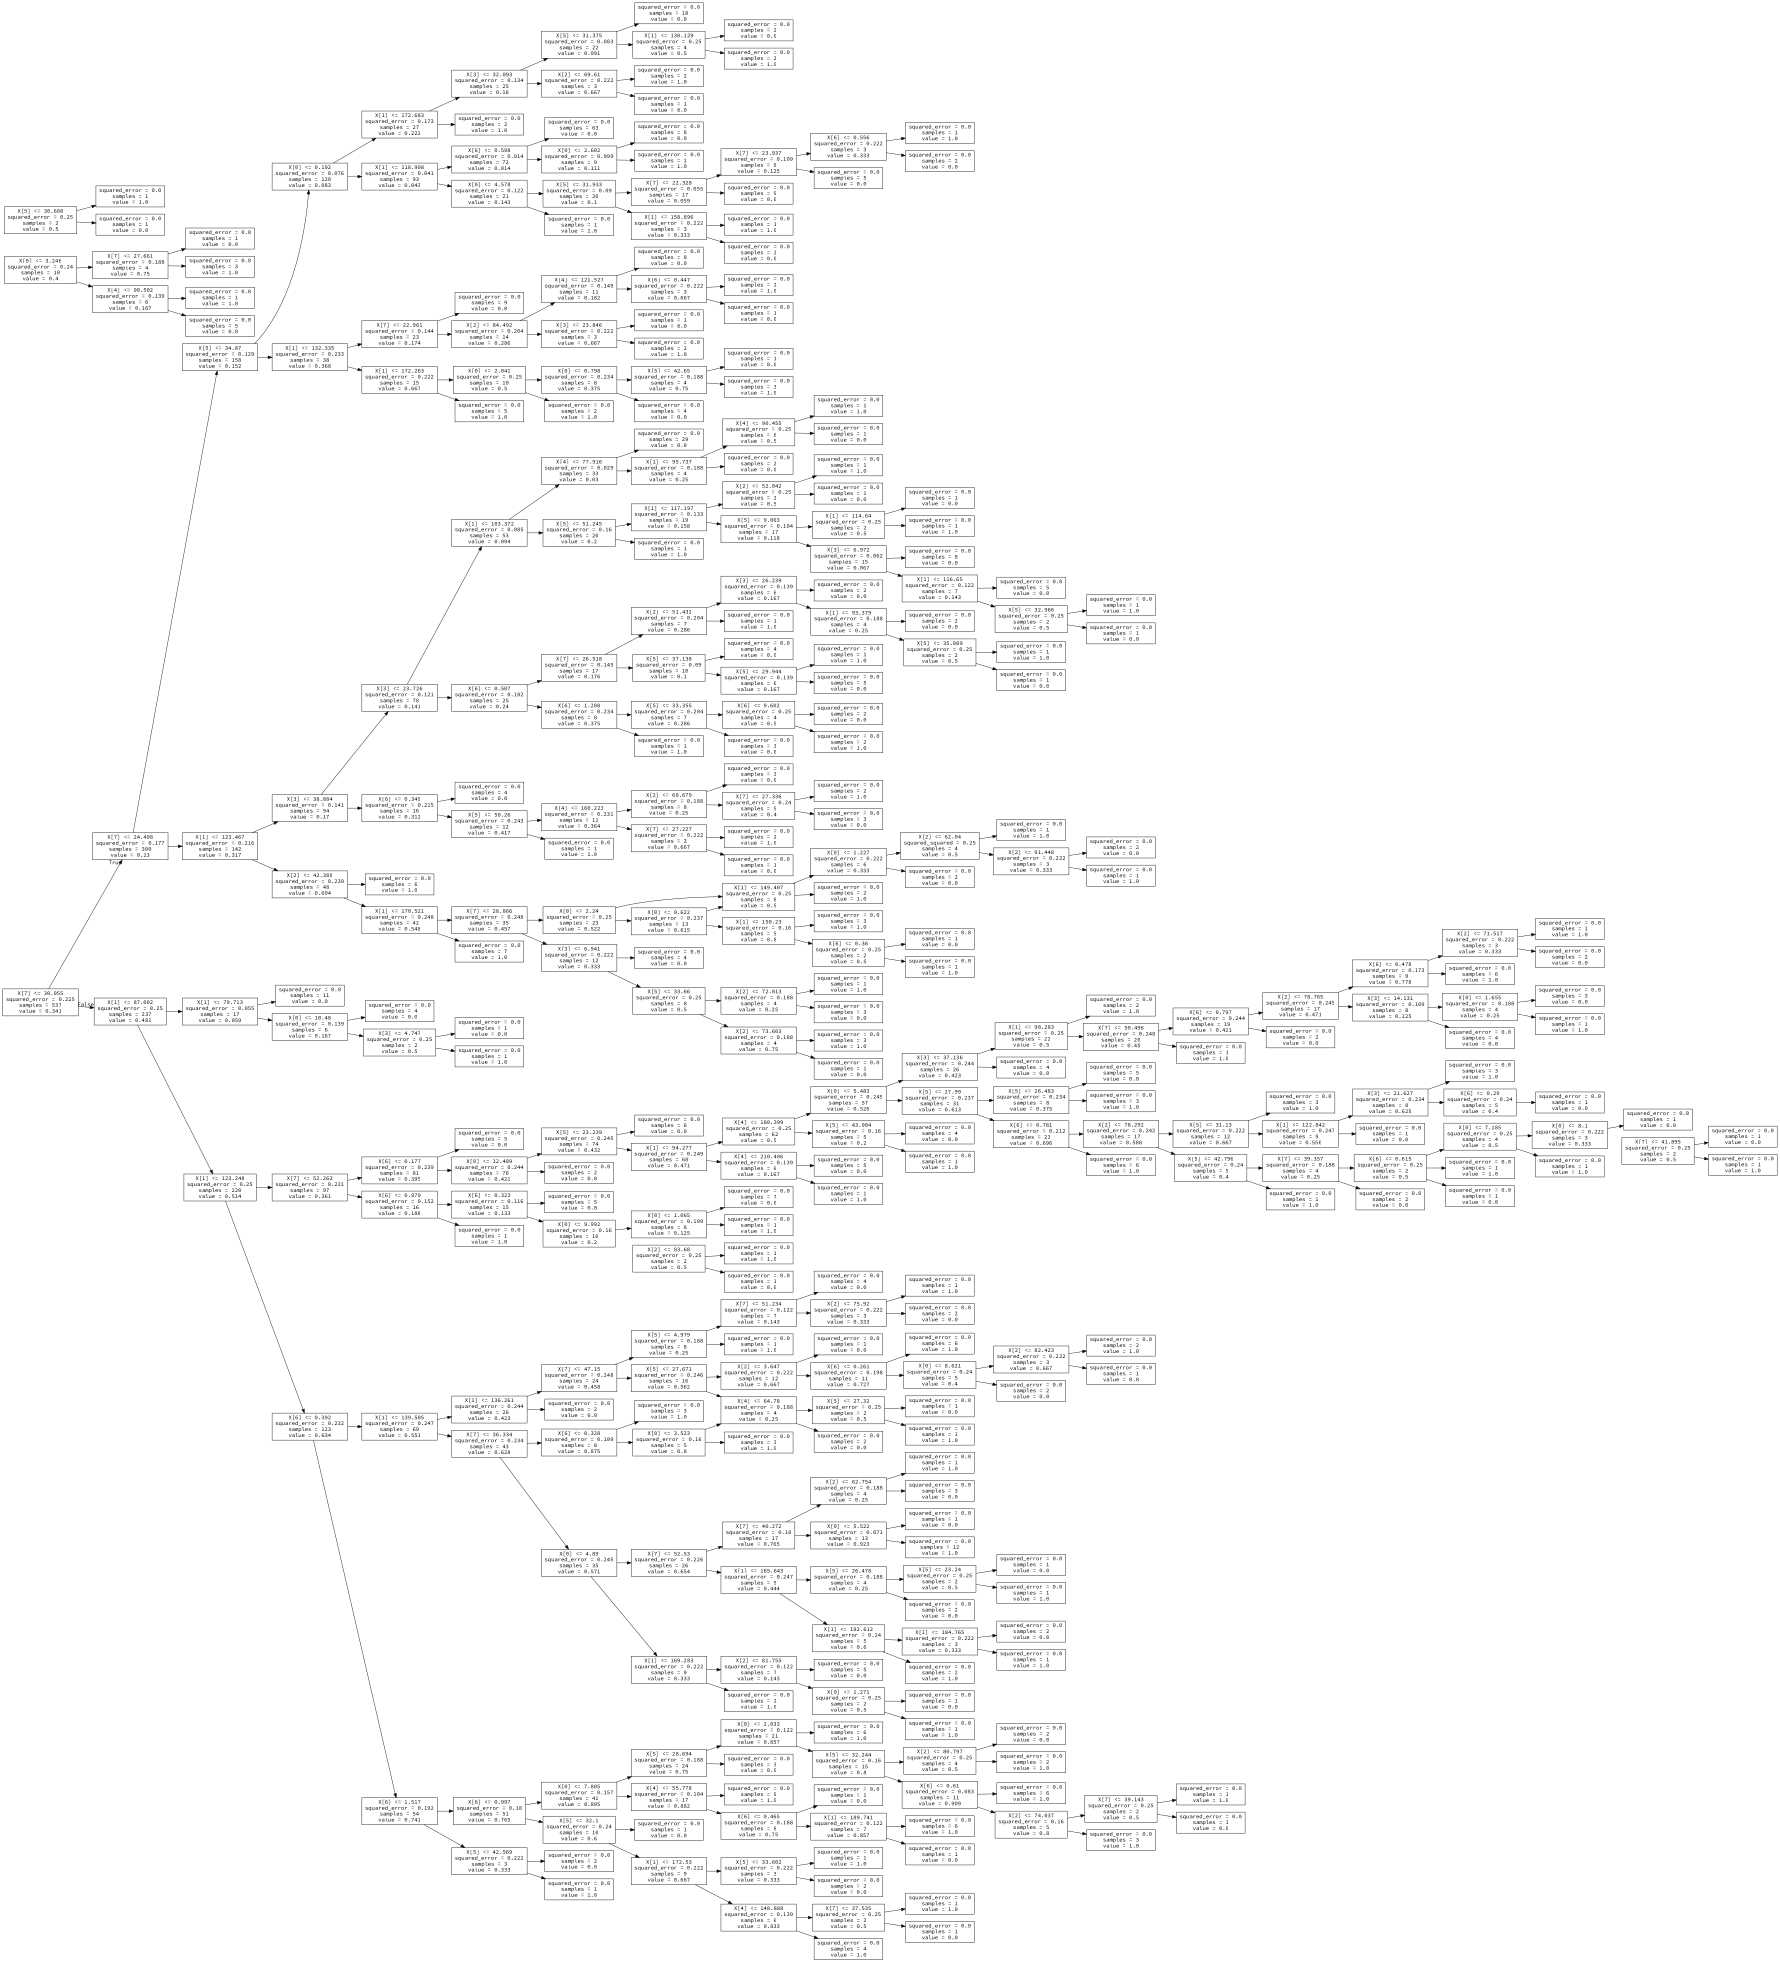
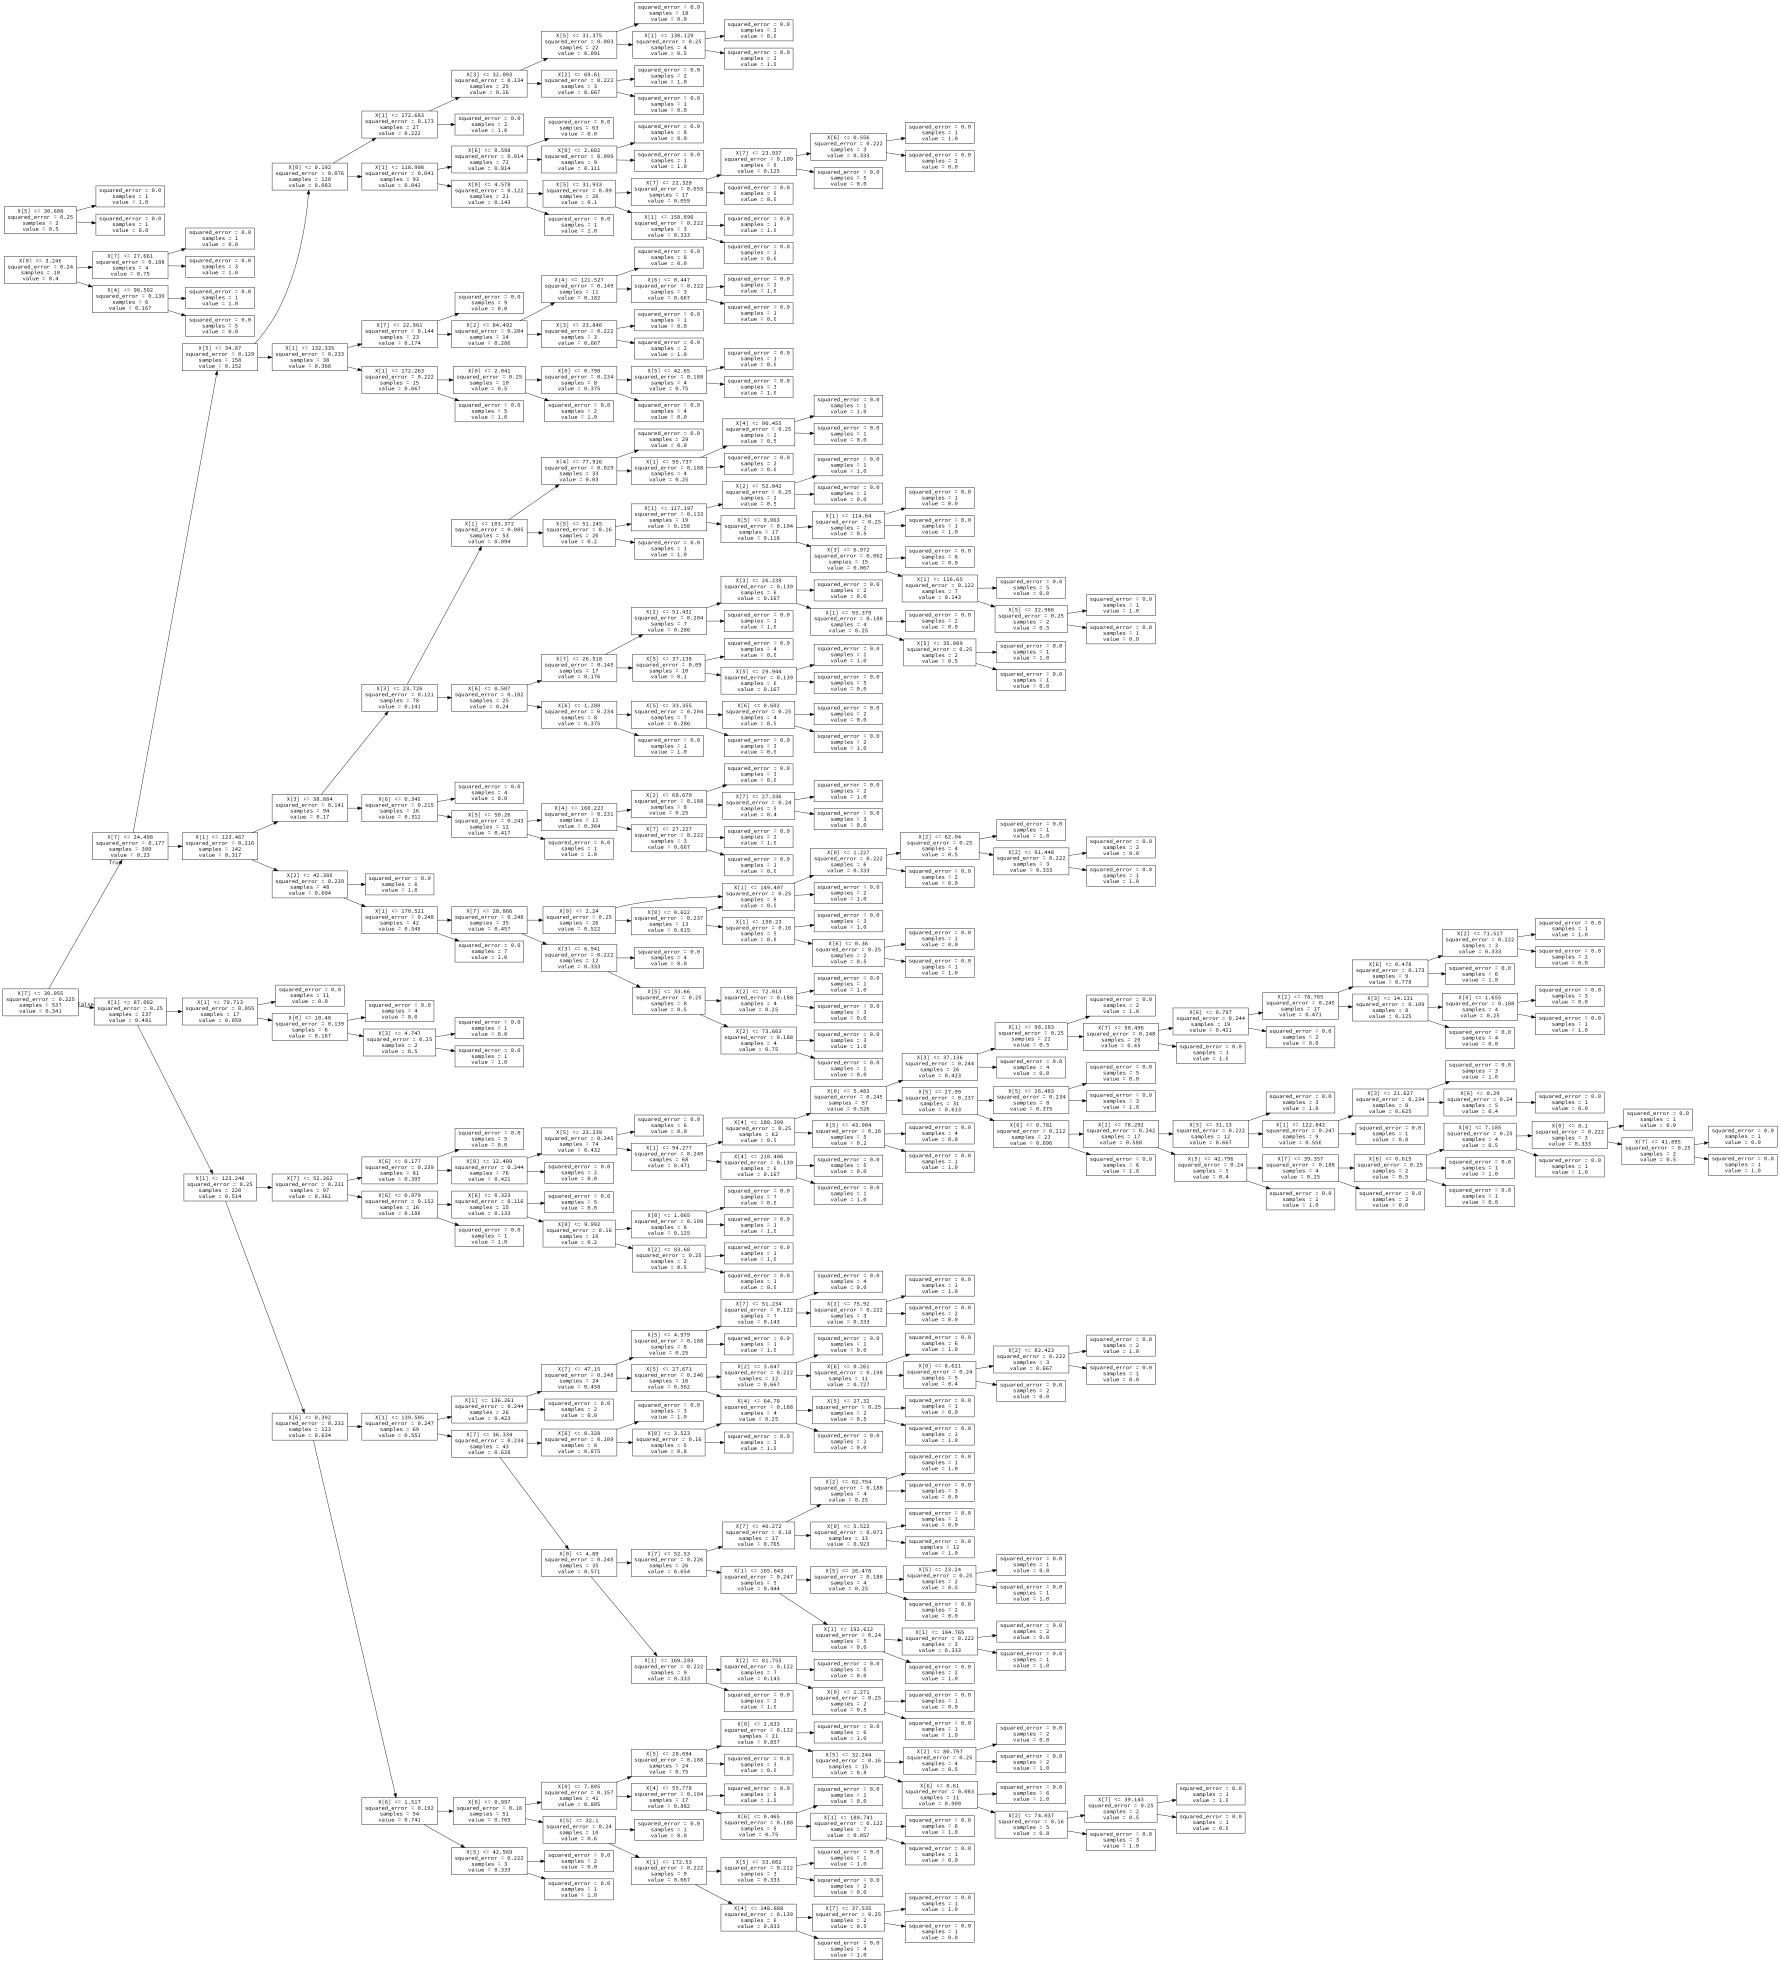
(759, 432) -> (759, 432)
(940, 846) -> (940, 846)
(579, 920) -> (579, 920)
none -> (1613, 1143)
none -> (622, 1246)
